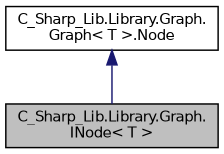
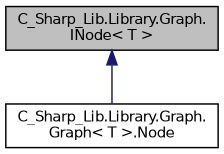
(112, 85) -> (112, 85)
